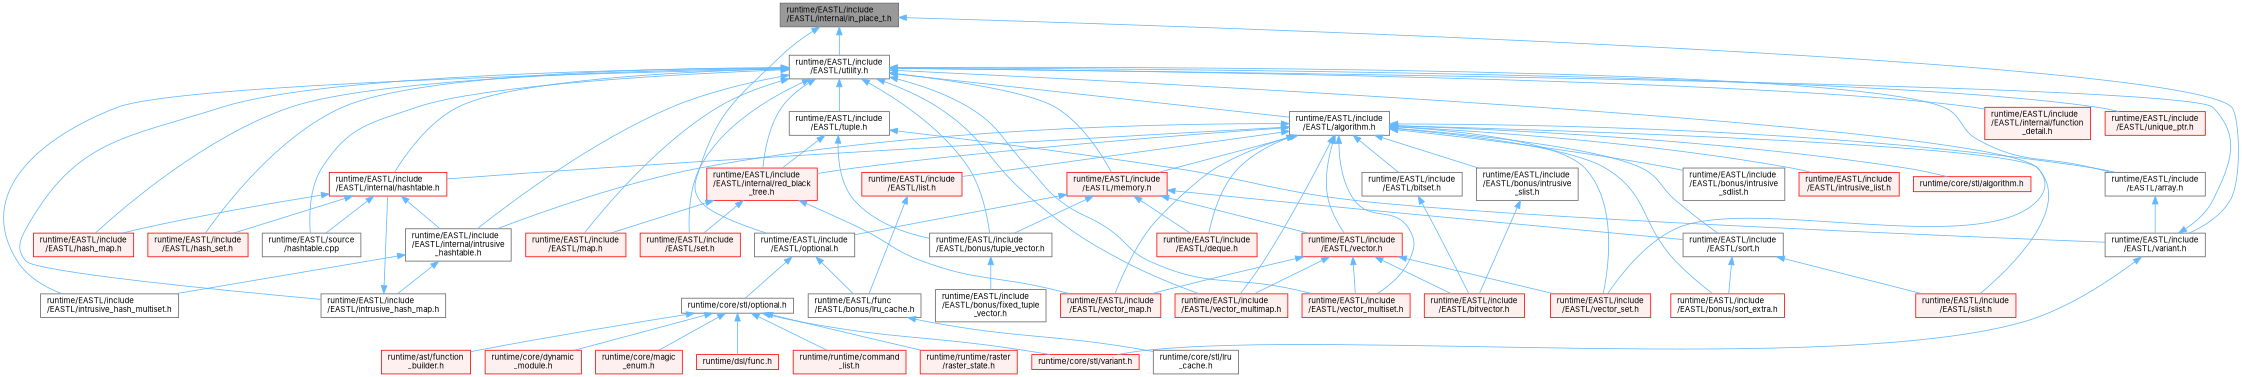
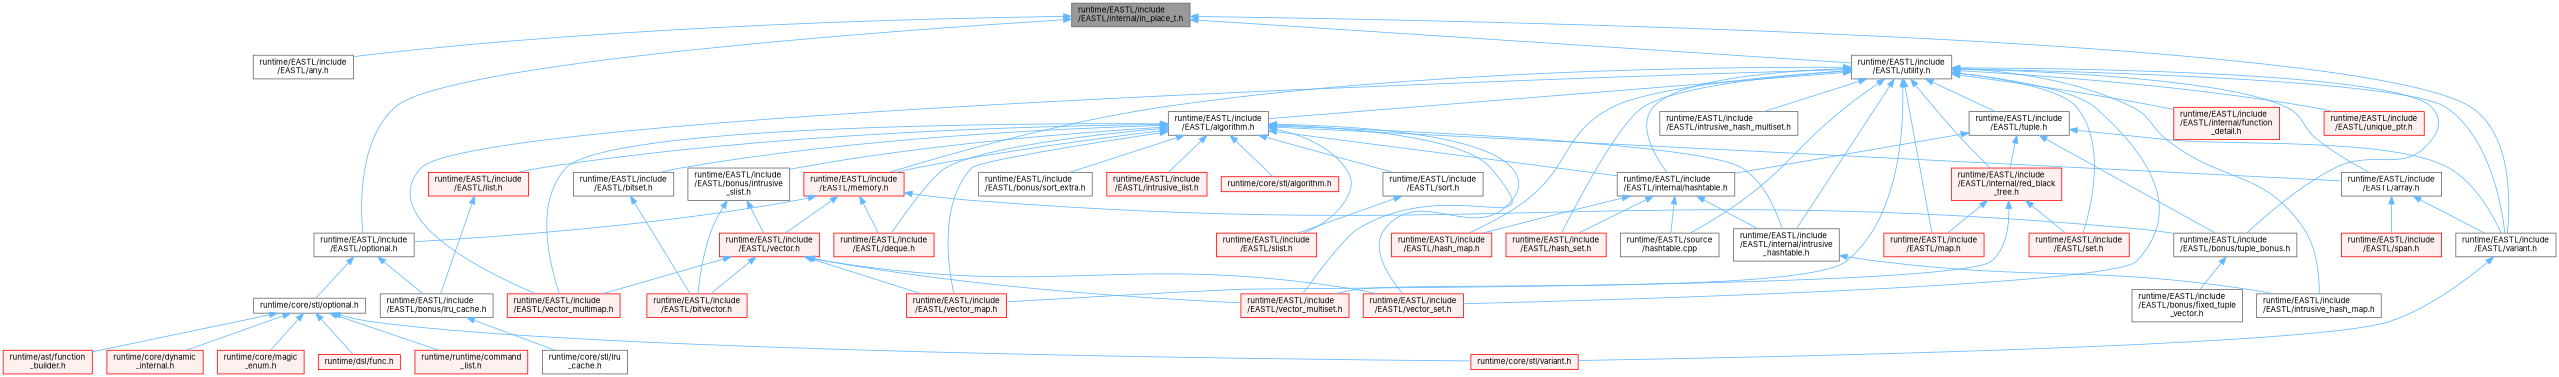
none -> (303, 67)
(1952, 89) -> (2275, 82)
(1060, 146) -> none
(388, 184) -> (1676, 184)
(1734, 184) -> none
(1327, 190) -> (757, 220)
(1416, 215) -> none
(386, 241) -> (1859, 152)
(991, 245) -> (2235, 245)
none -> (2392, 245)
(286, 275) -> none
(1730, 279) -> none
(865, 306) -> (437, 306)
(1728, 306) -> (1035, 184)
(533, 362) -> (155, 362)
(969, 362) -> none
